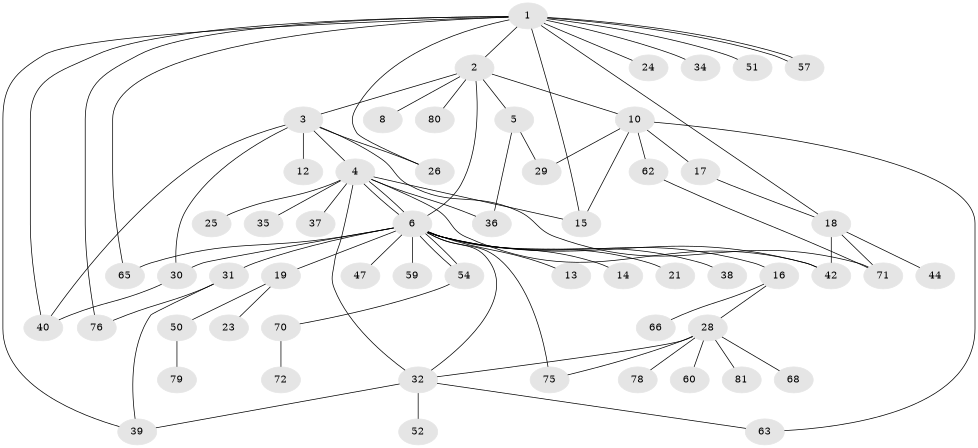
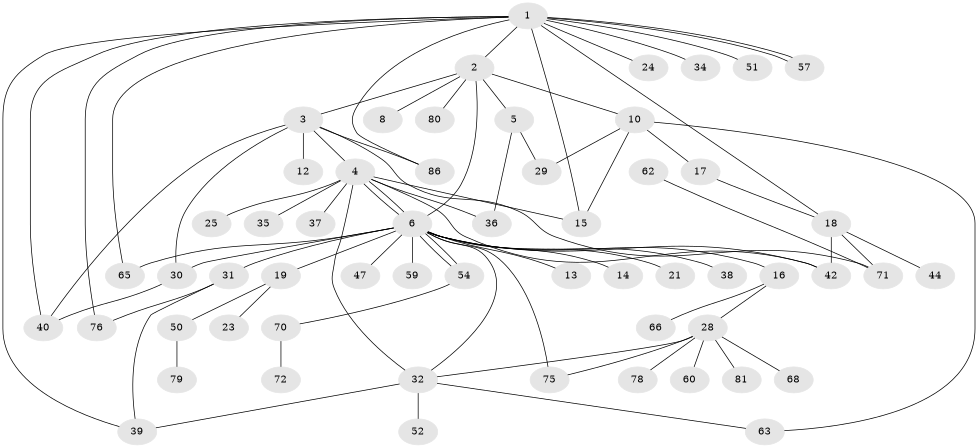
(642, 146) -> none
(435, 172) -> (435, 172)
